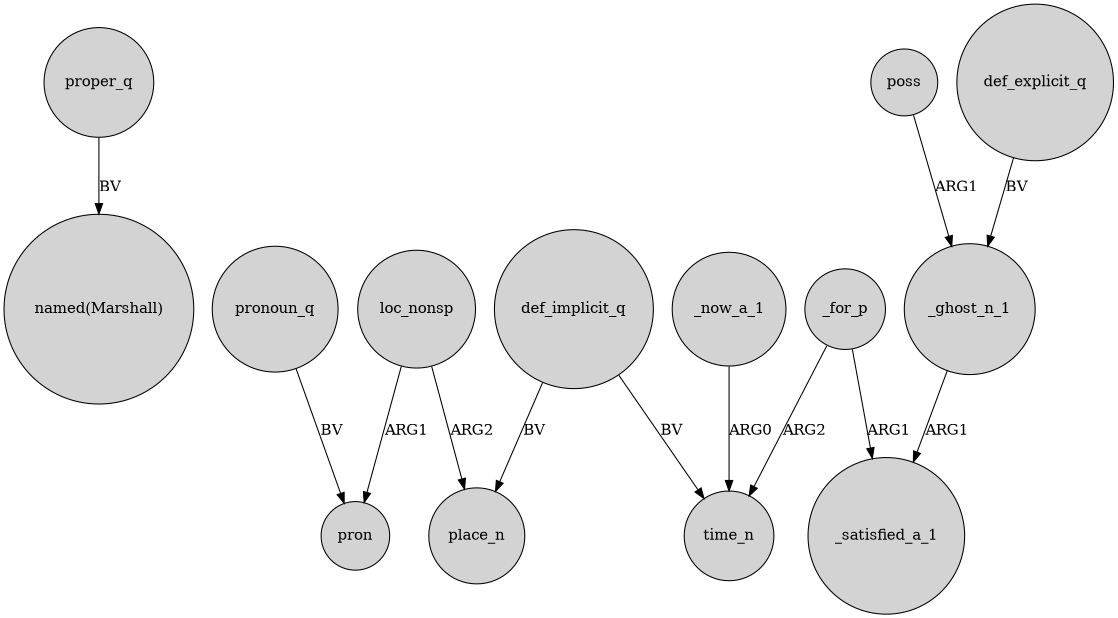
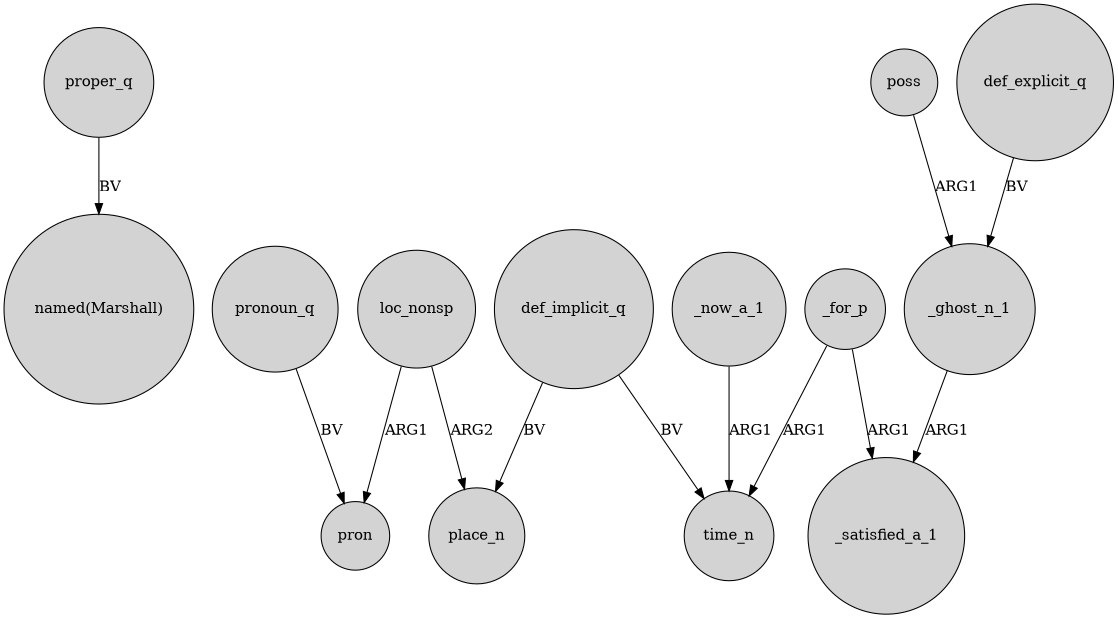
(751, 431) -> (751, 431)
(805, 431) -> (805, 431)
